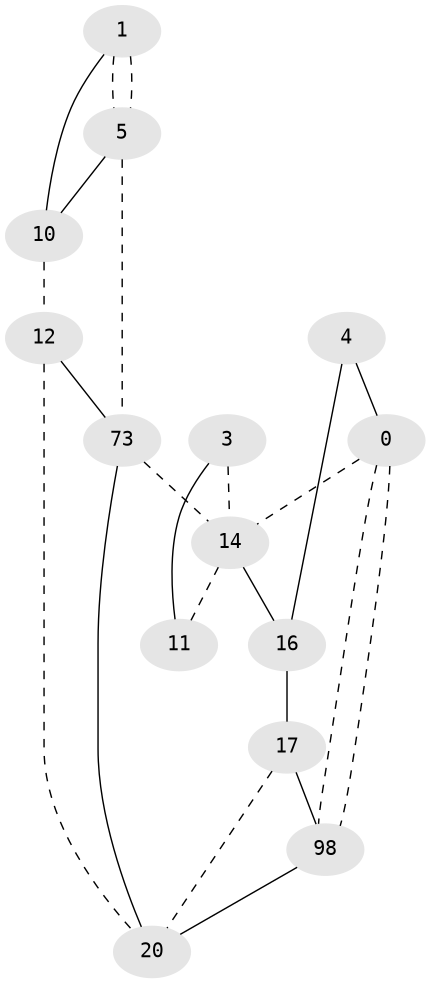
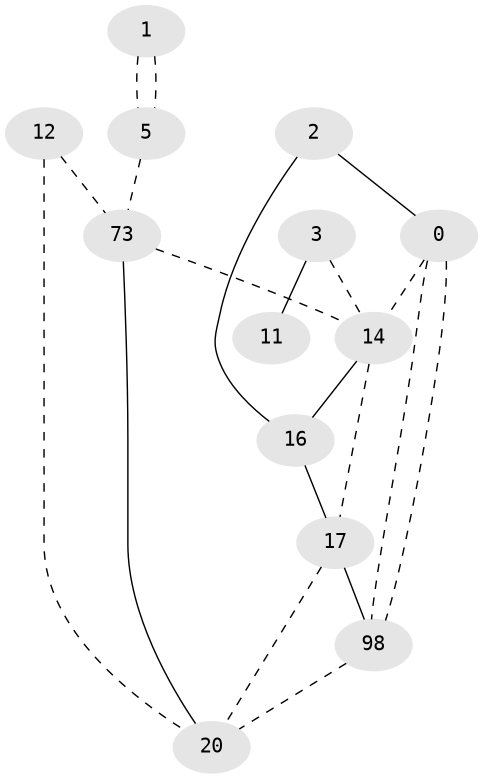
(44, 236) -> none
(347, 338) -> (314, 134)
(83, 389) -> (83, 185)
(205, 594) -> (355, 440)
(239, 901) -> (293, 696)
